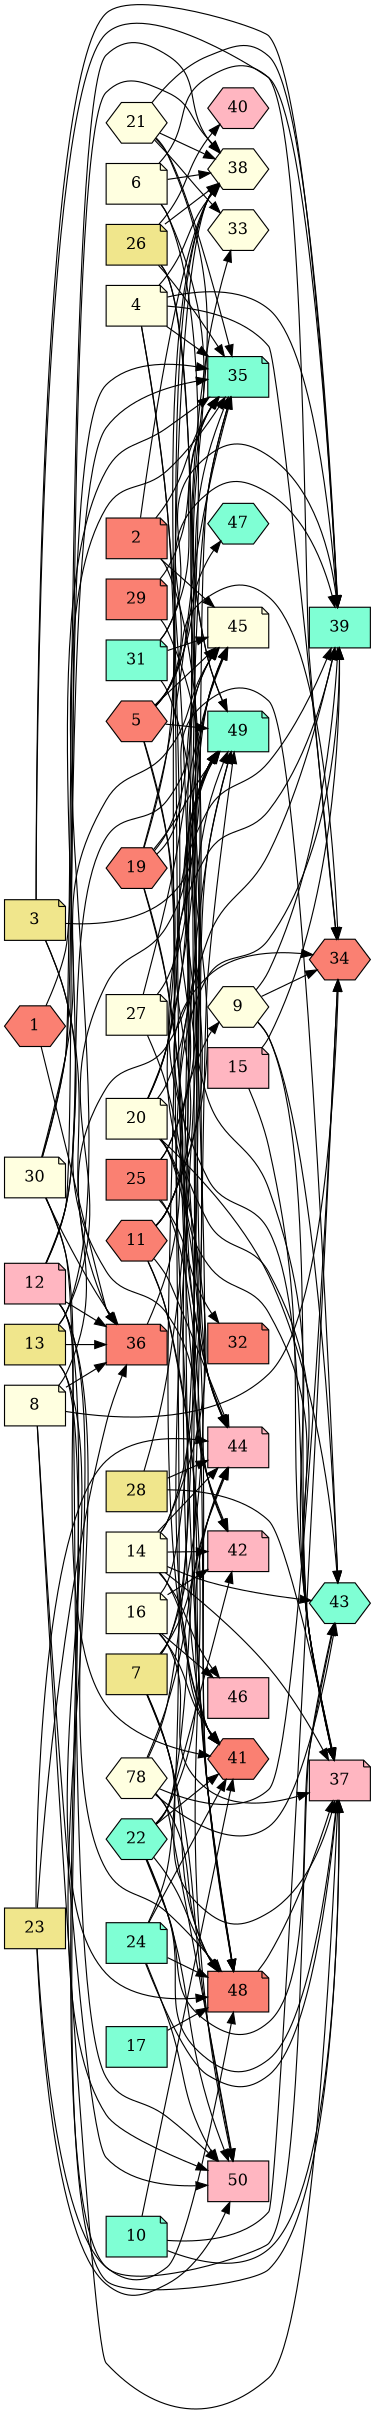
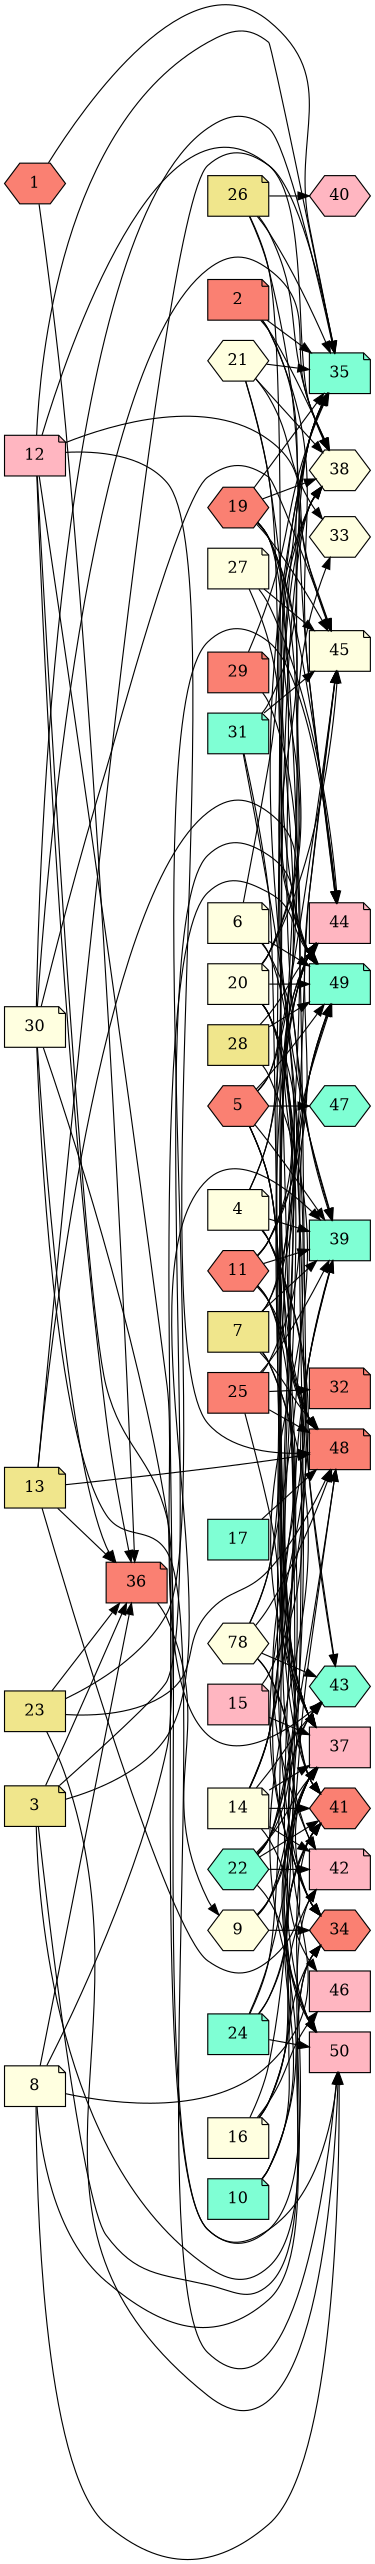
(340, 1780) -> (340, 1747)
(281, 1934) -> (266, 1497)
